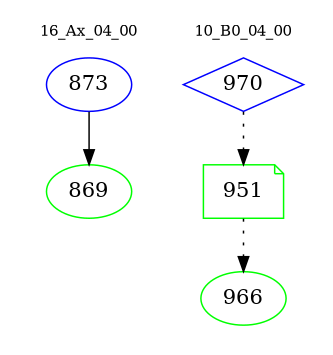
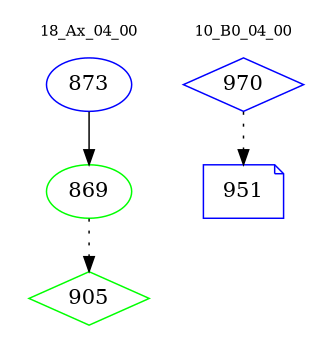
(89, 32) -> (89, 32)
(243, 192) -> (243, 192)
none -> (89, 298)
(243, 298) -> none
